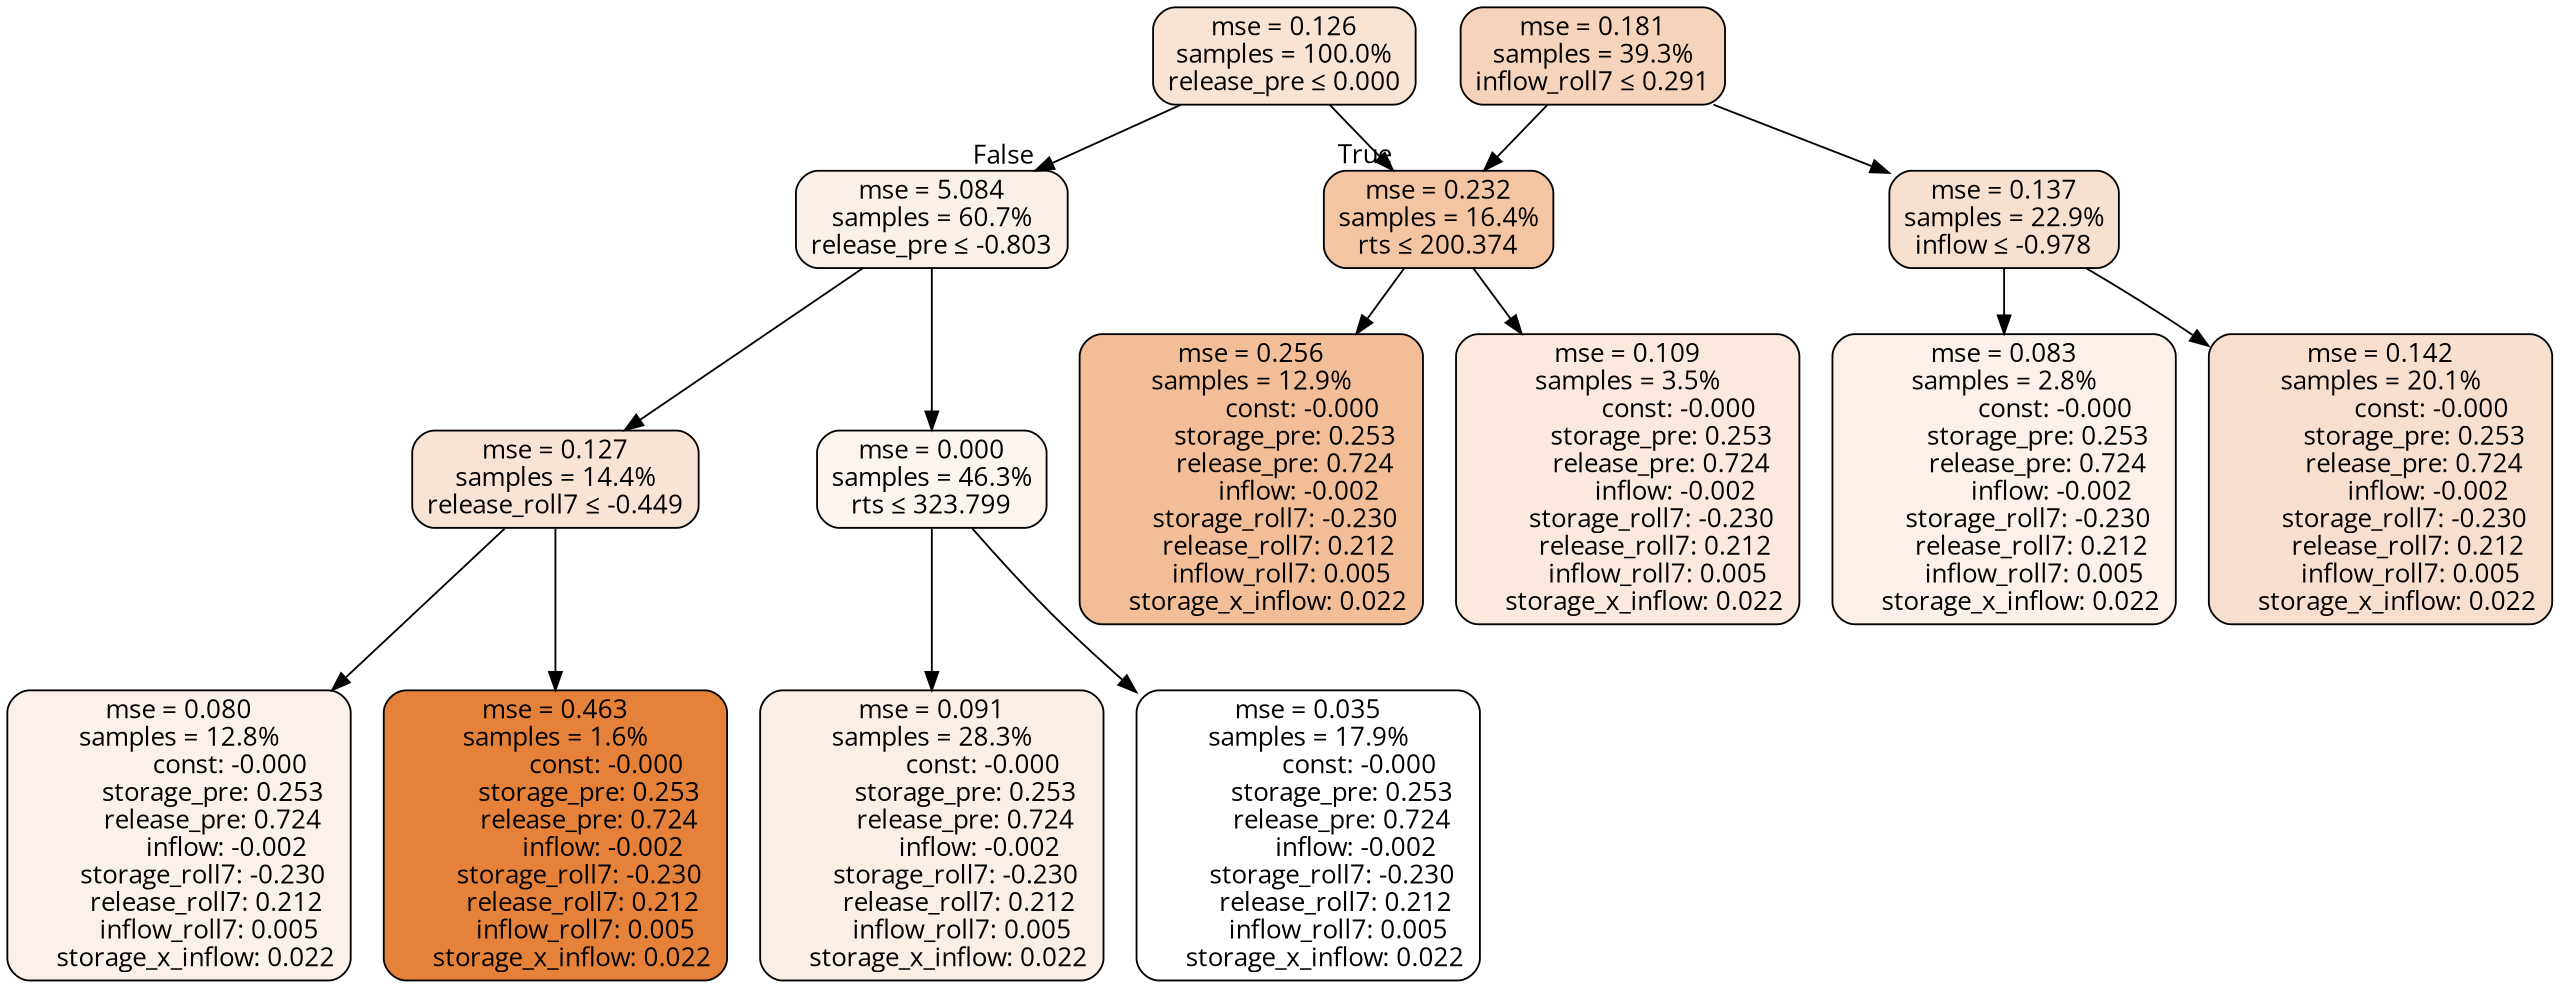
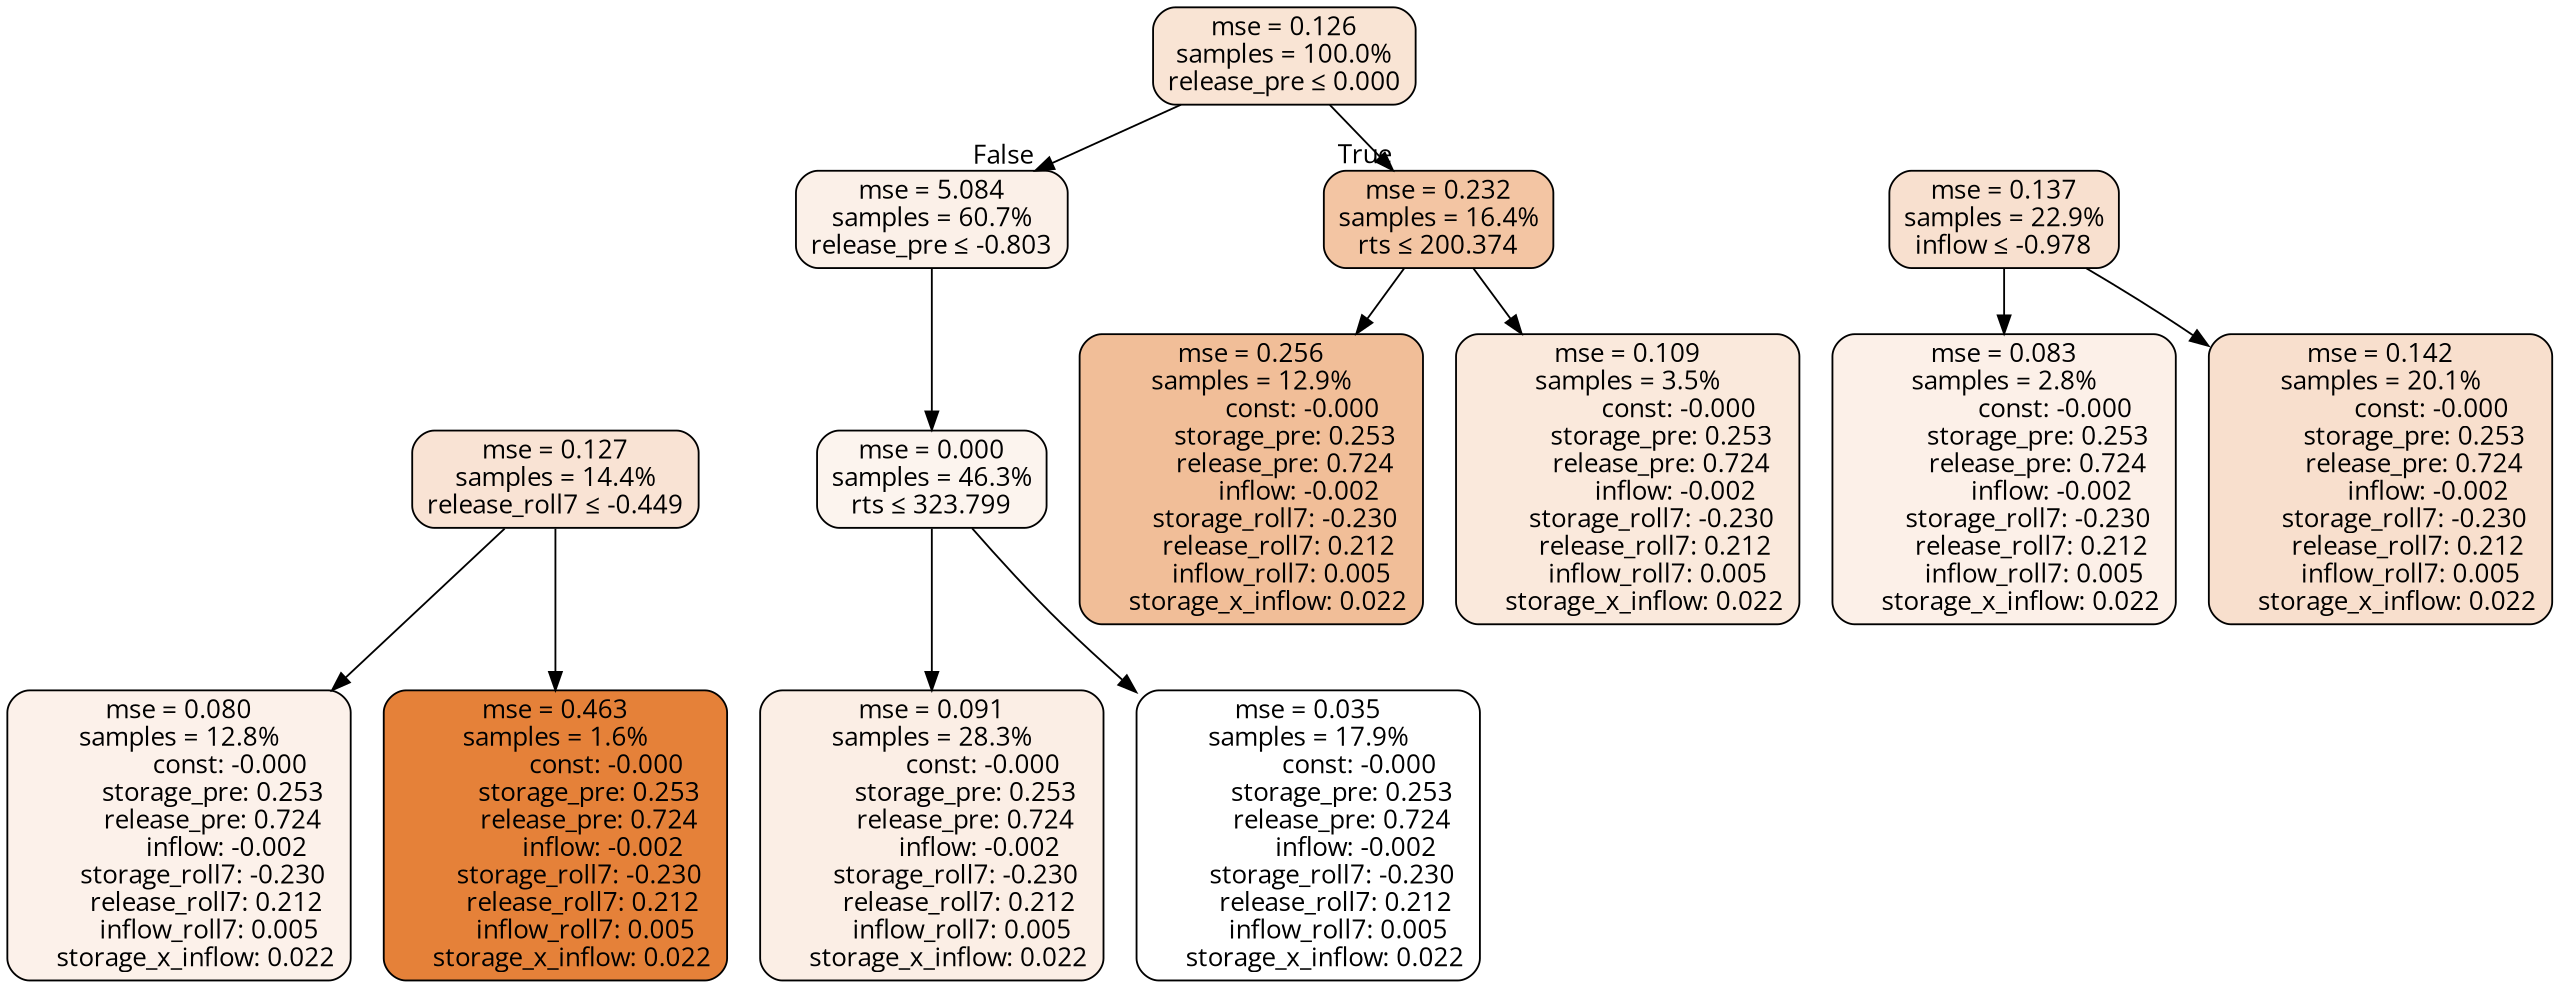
(1593, 56) -> none
(752, 344) -> none
